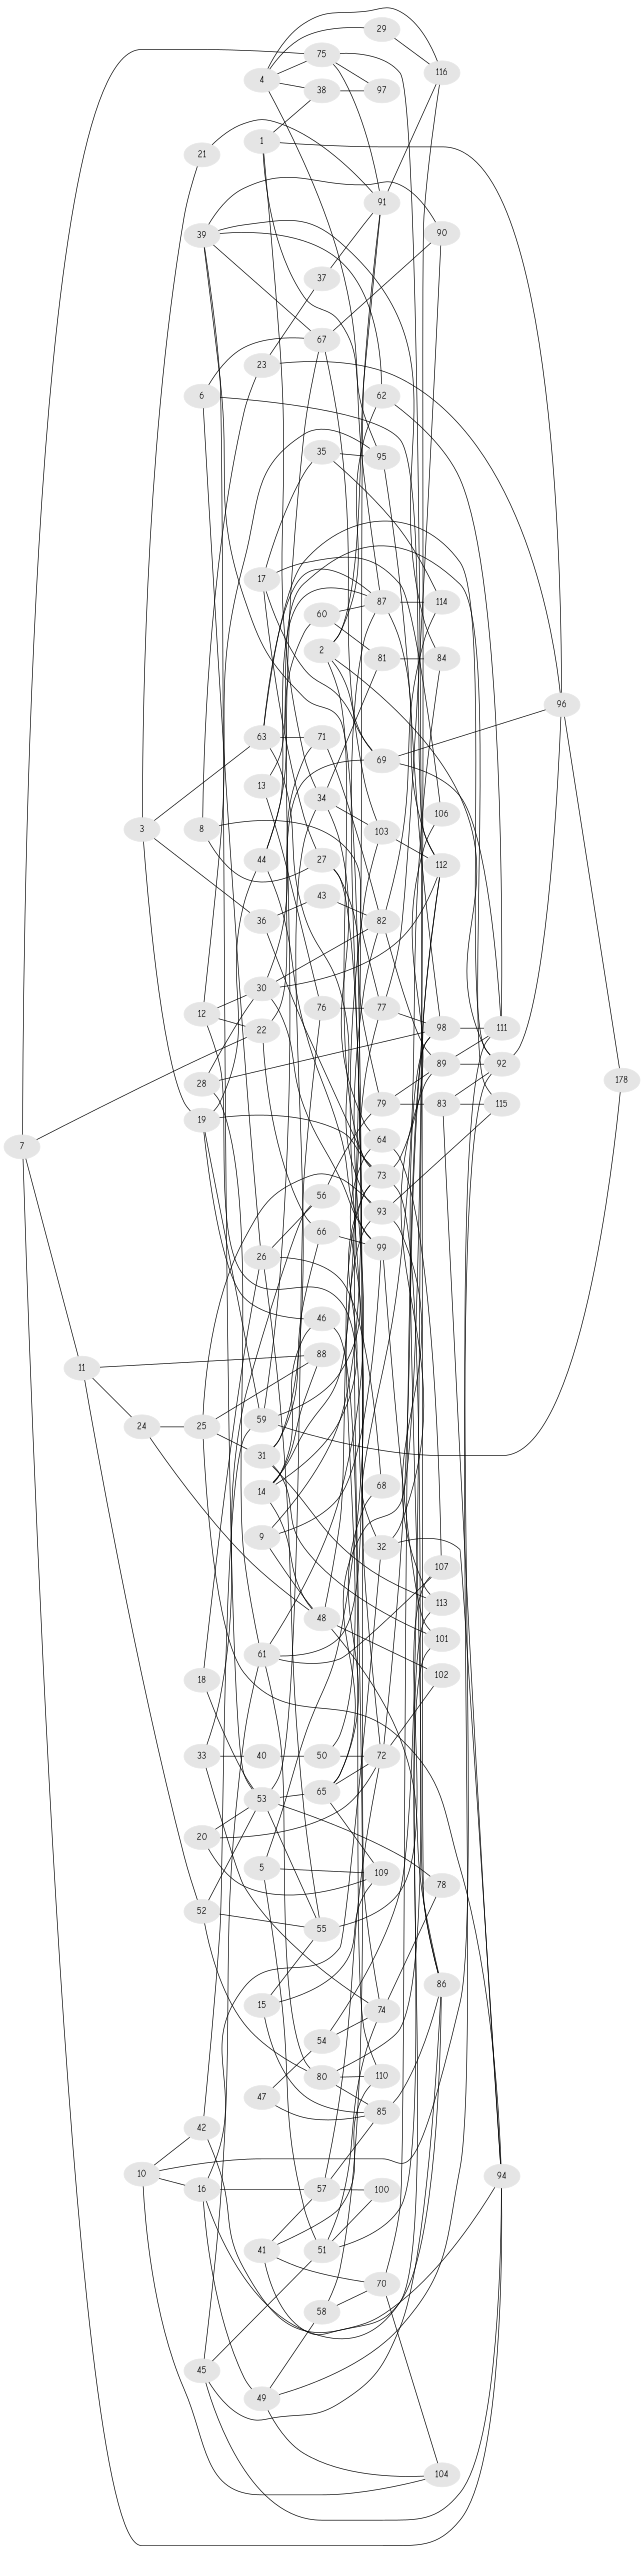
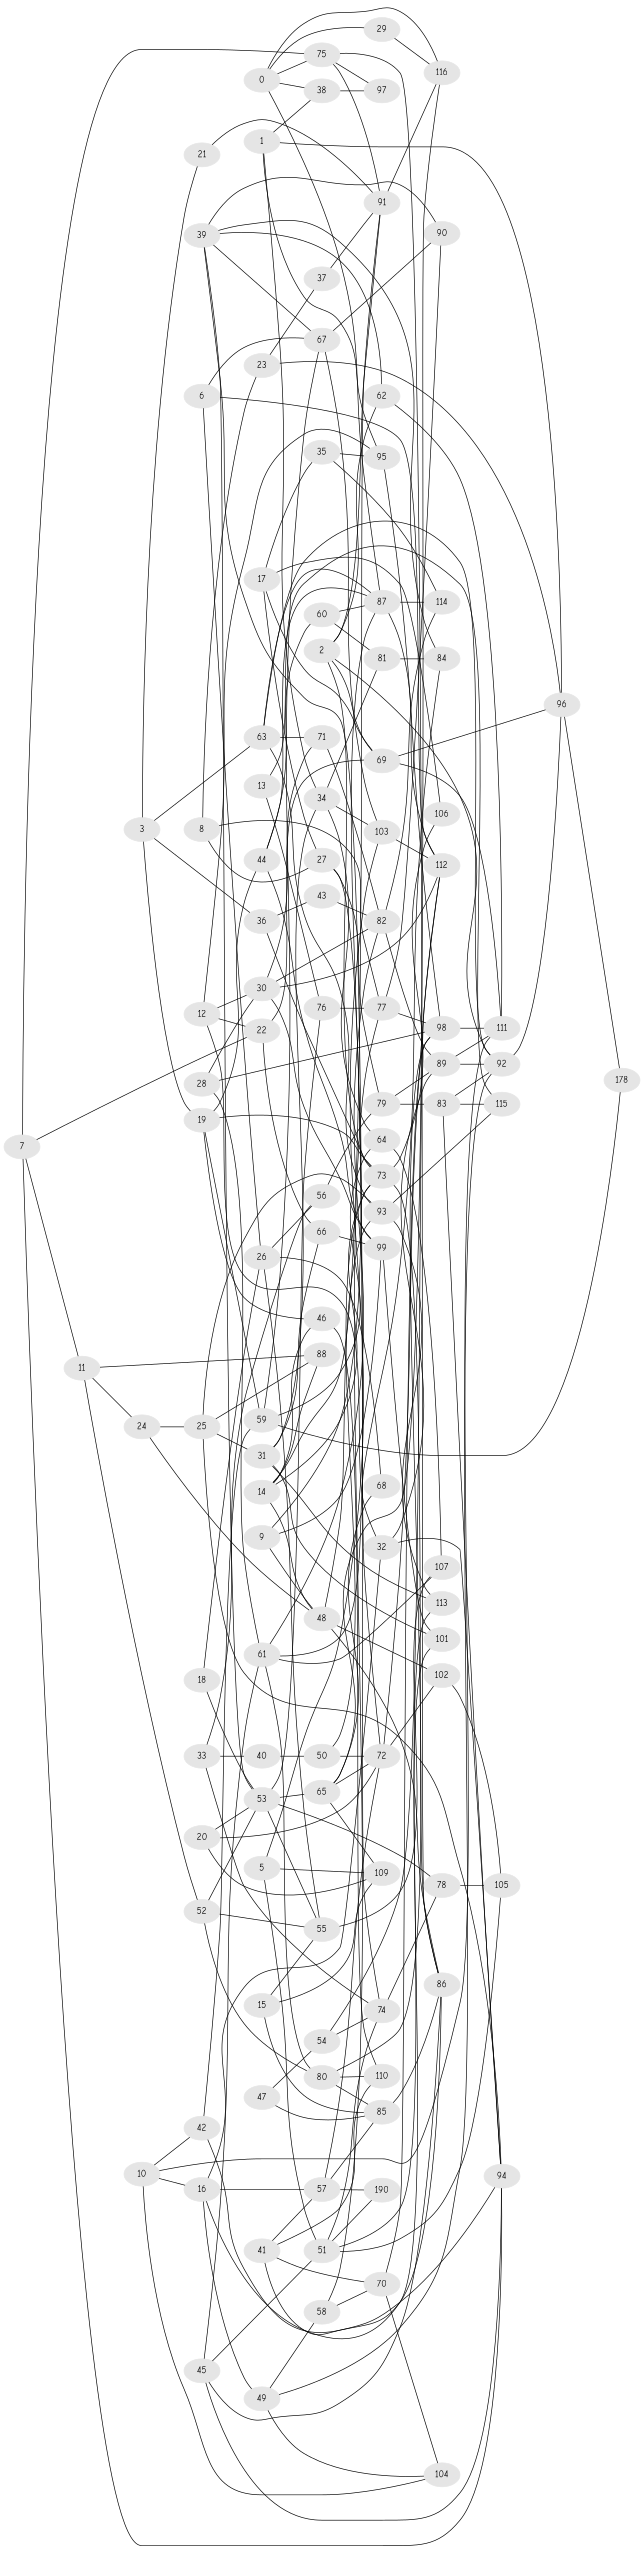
(262, 80) -> (262, 80)
none -> (502, 1886)
(382, 2190) -> (382, 2190)
